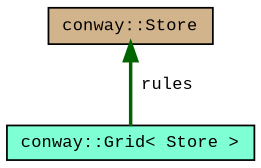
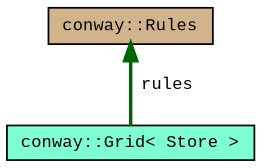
(131, 26) -> (131, 26)
